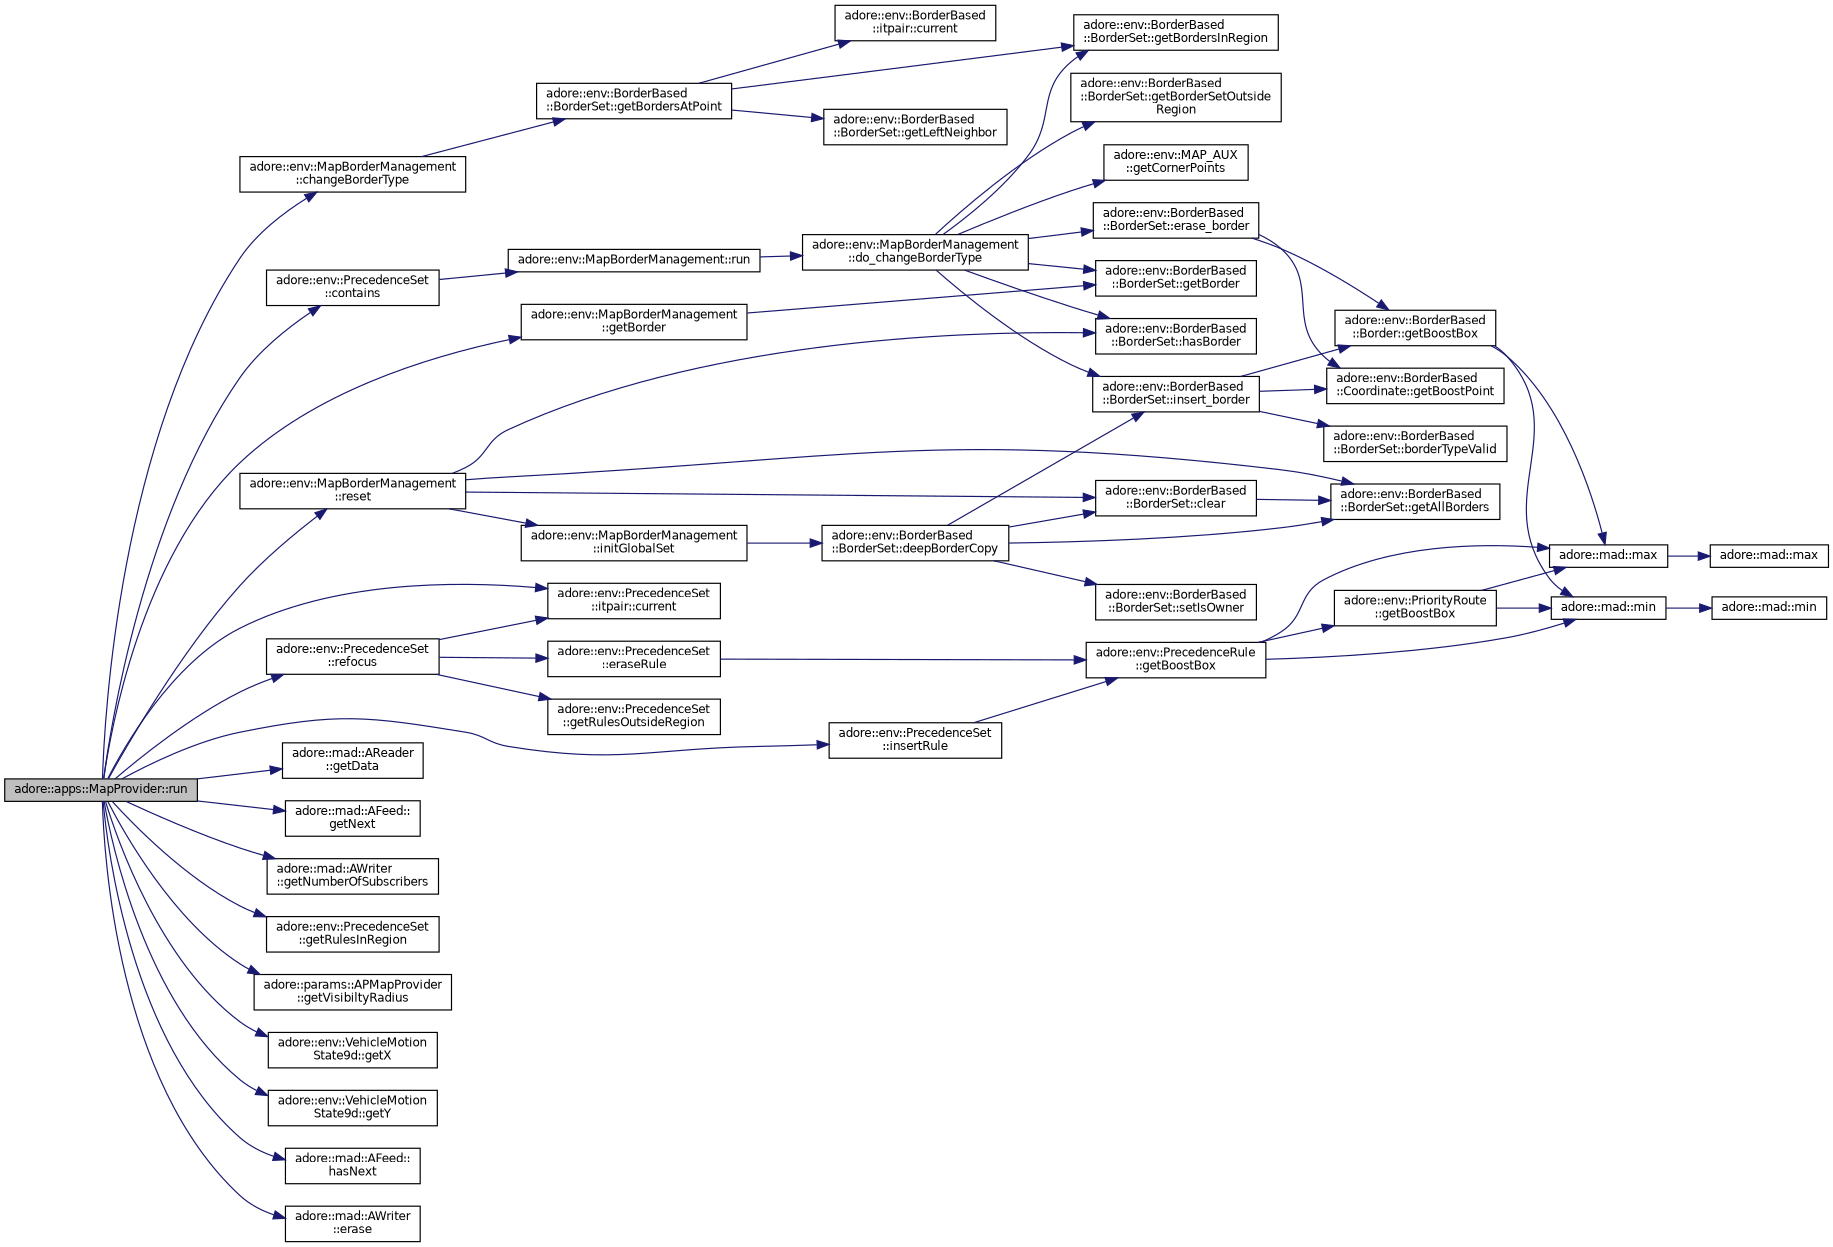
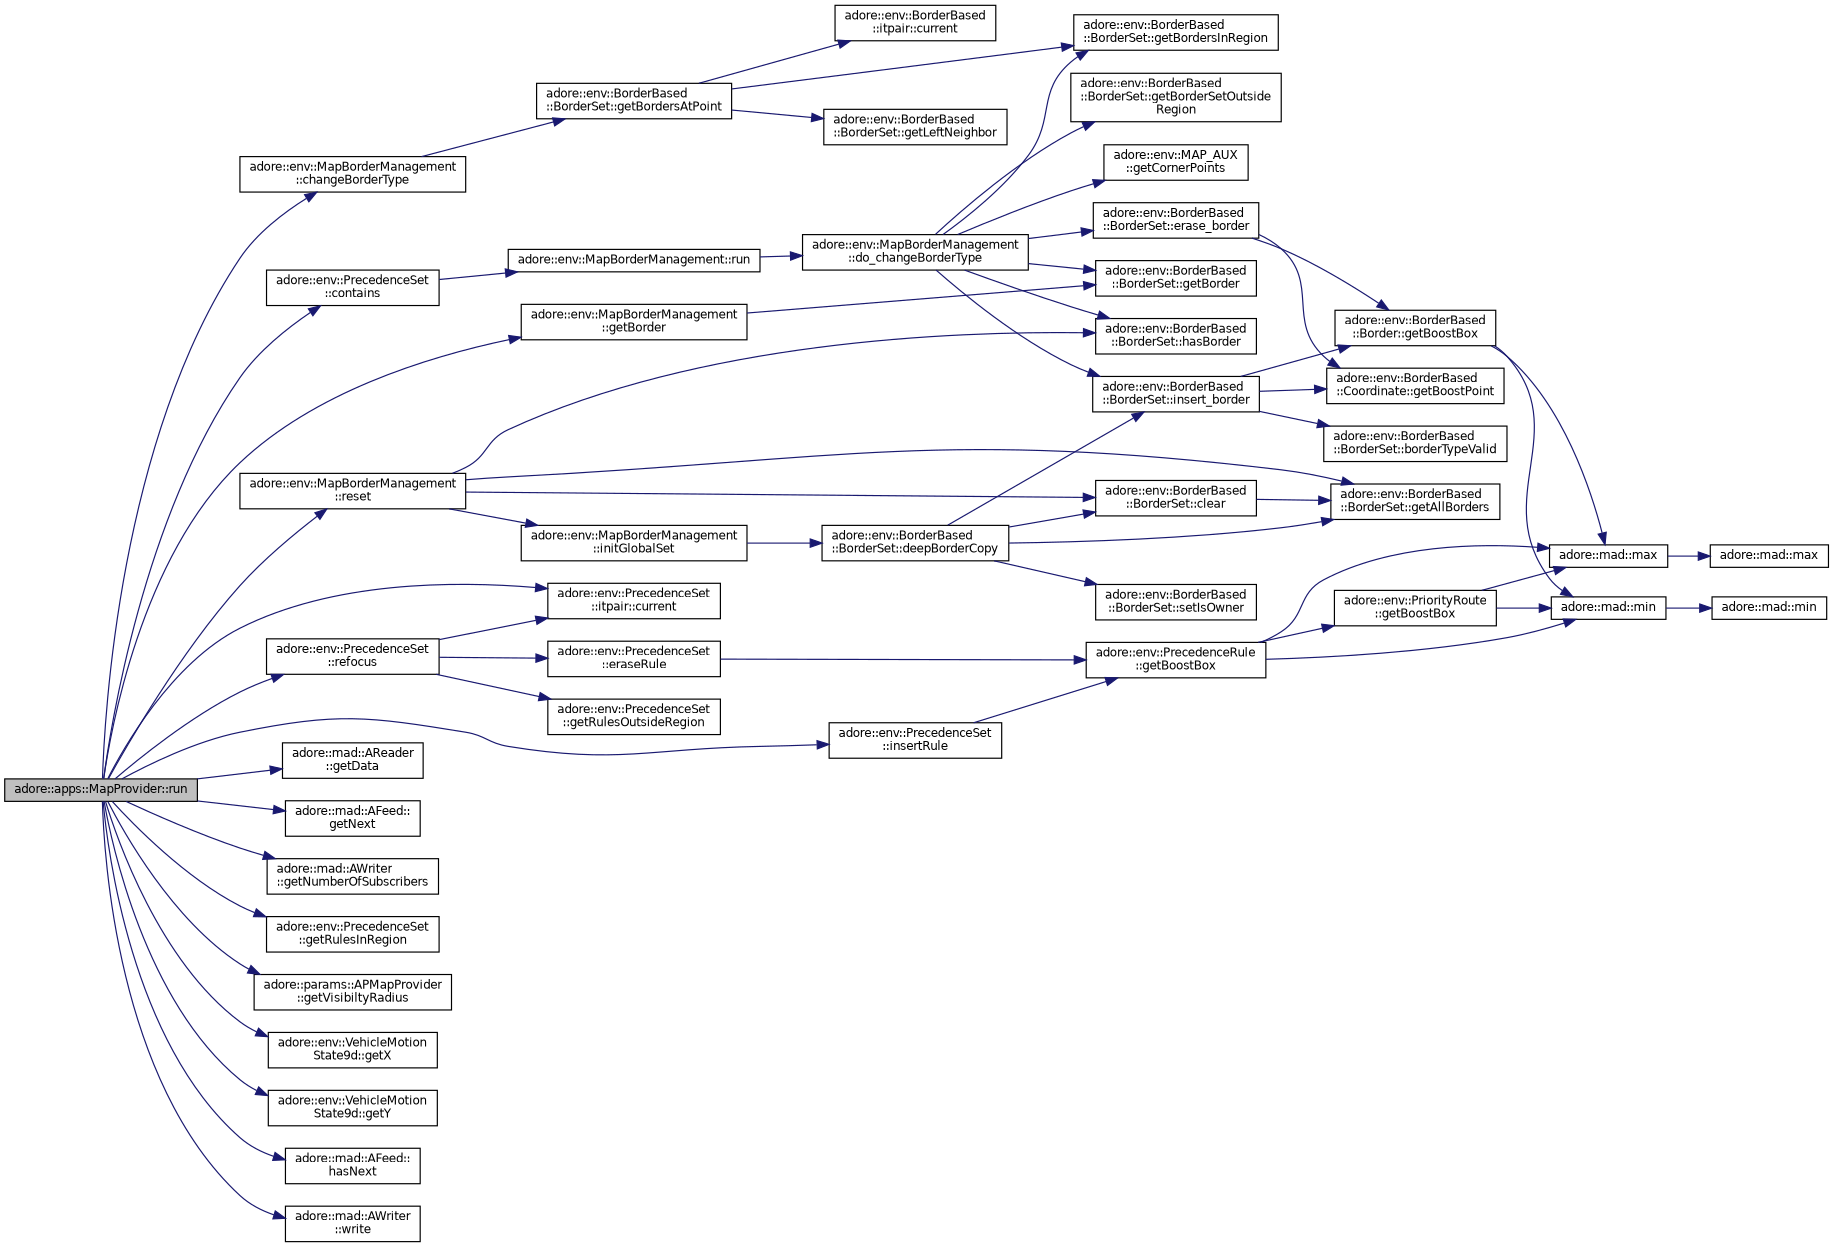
(353, 1224) -> (353, 1224)
